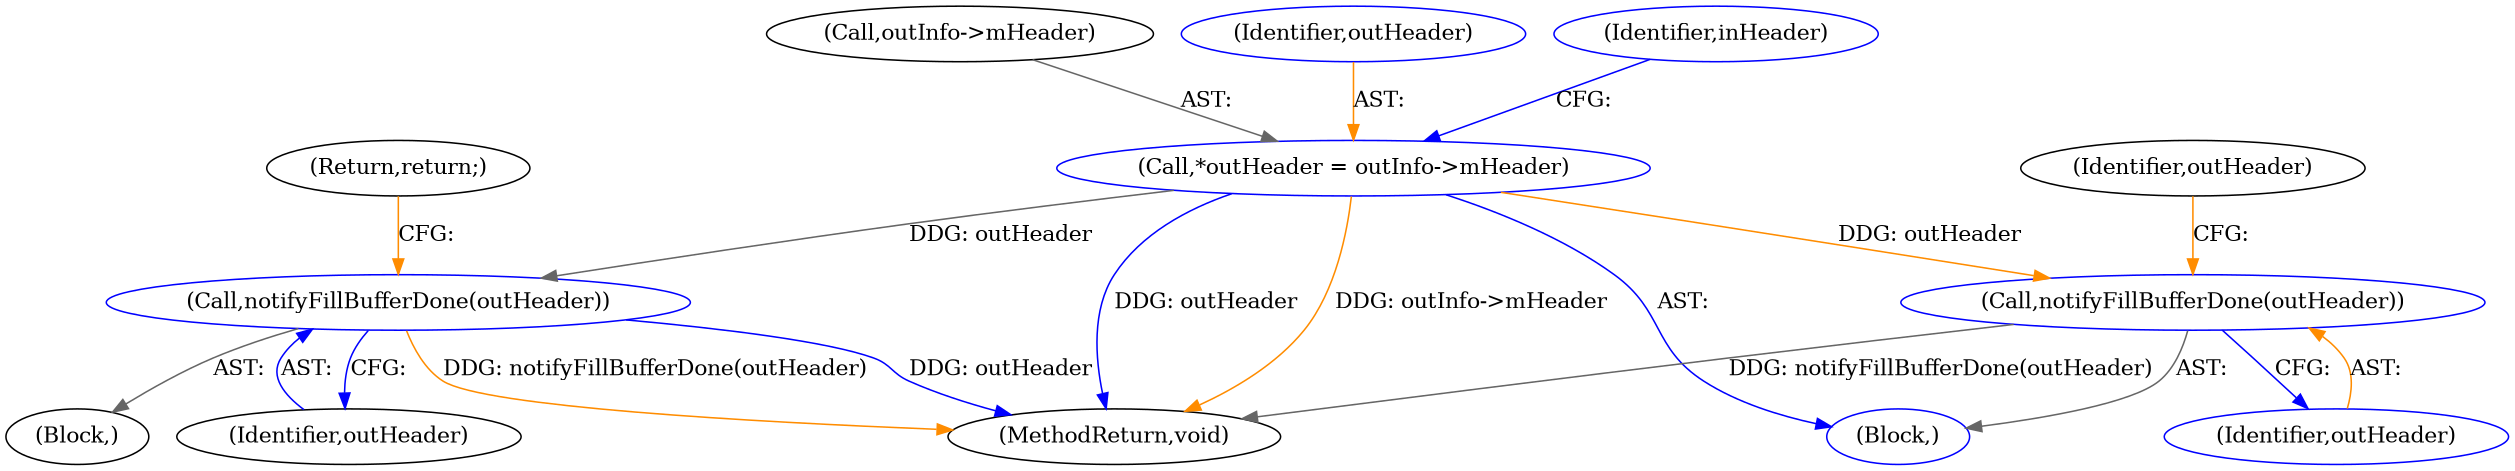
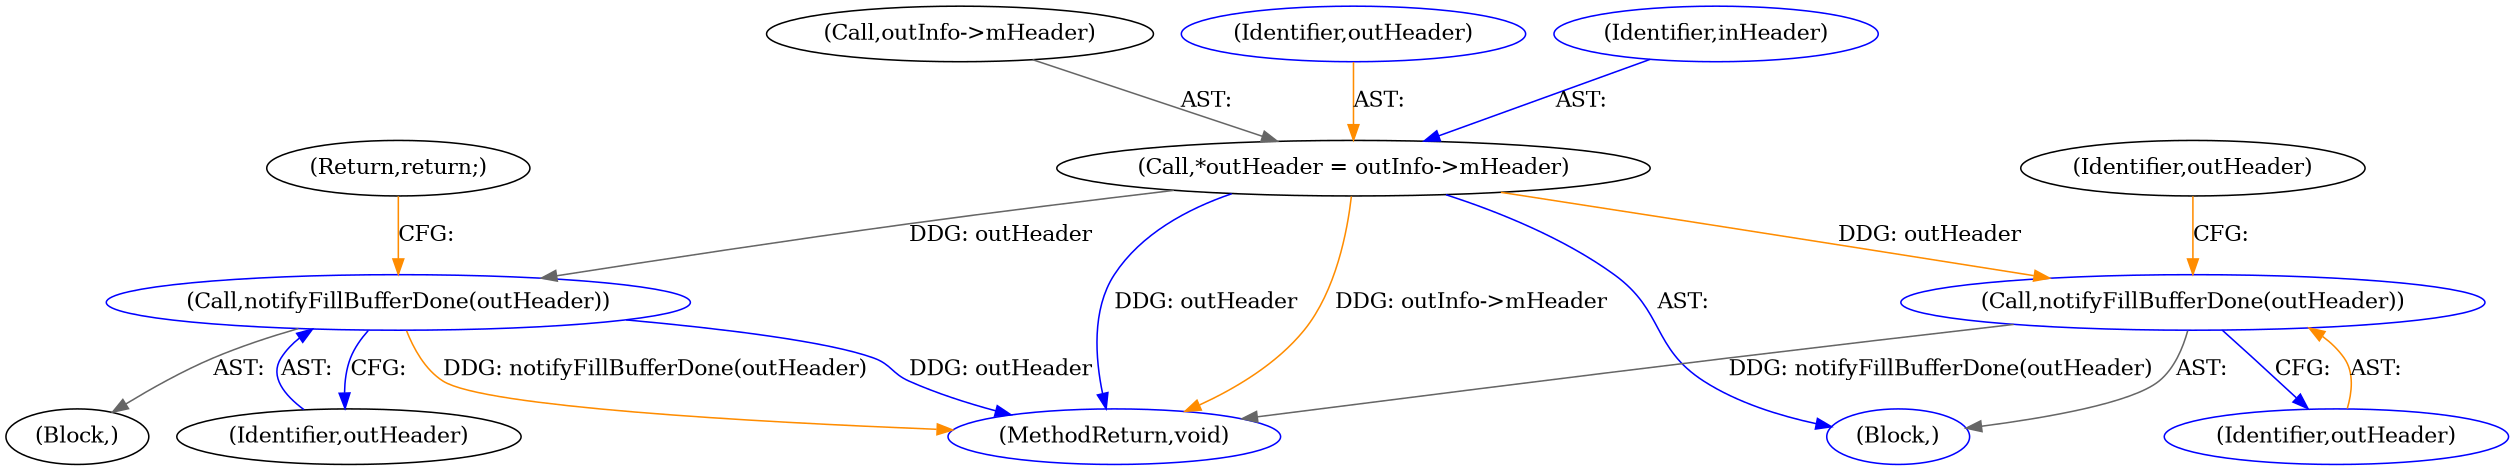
(1587, 101) -> (1585, 101)
(1353, 168) -> (1353, 168)
(1114, 437) -> (1114, 437)
